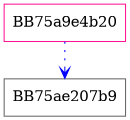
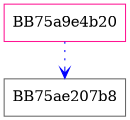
(65, 98) -> (65, 98)
